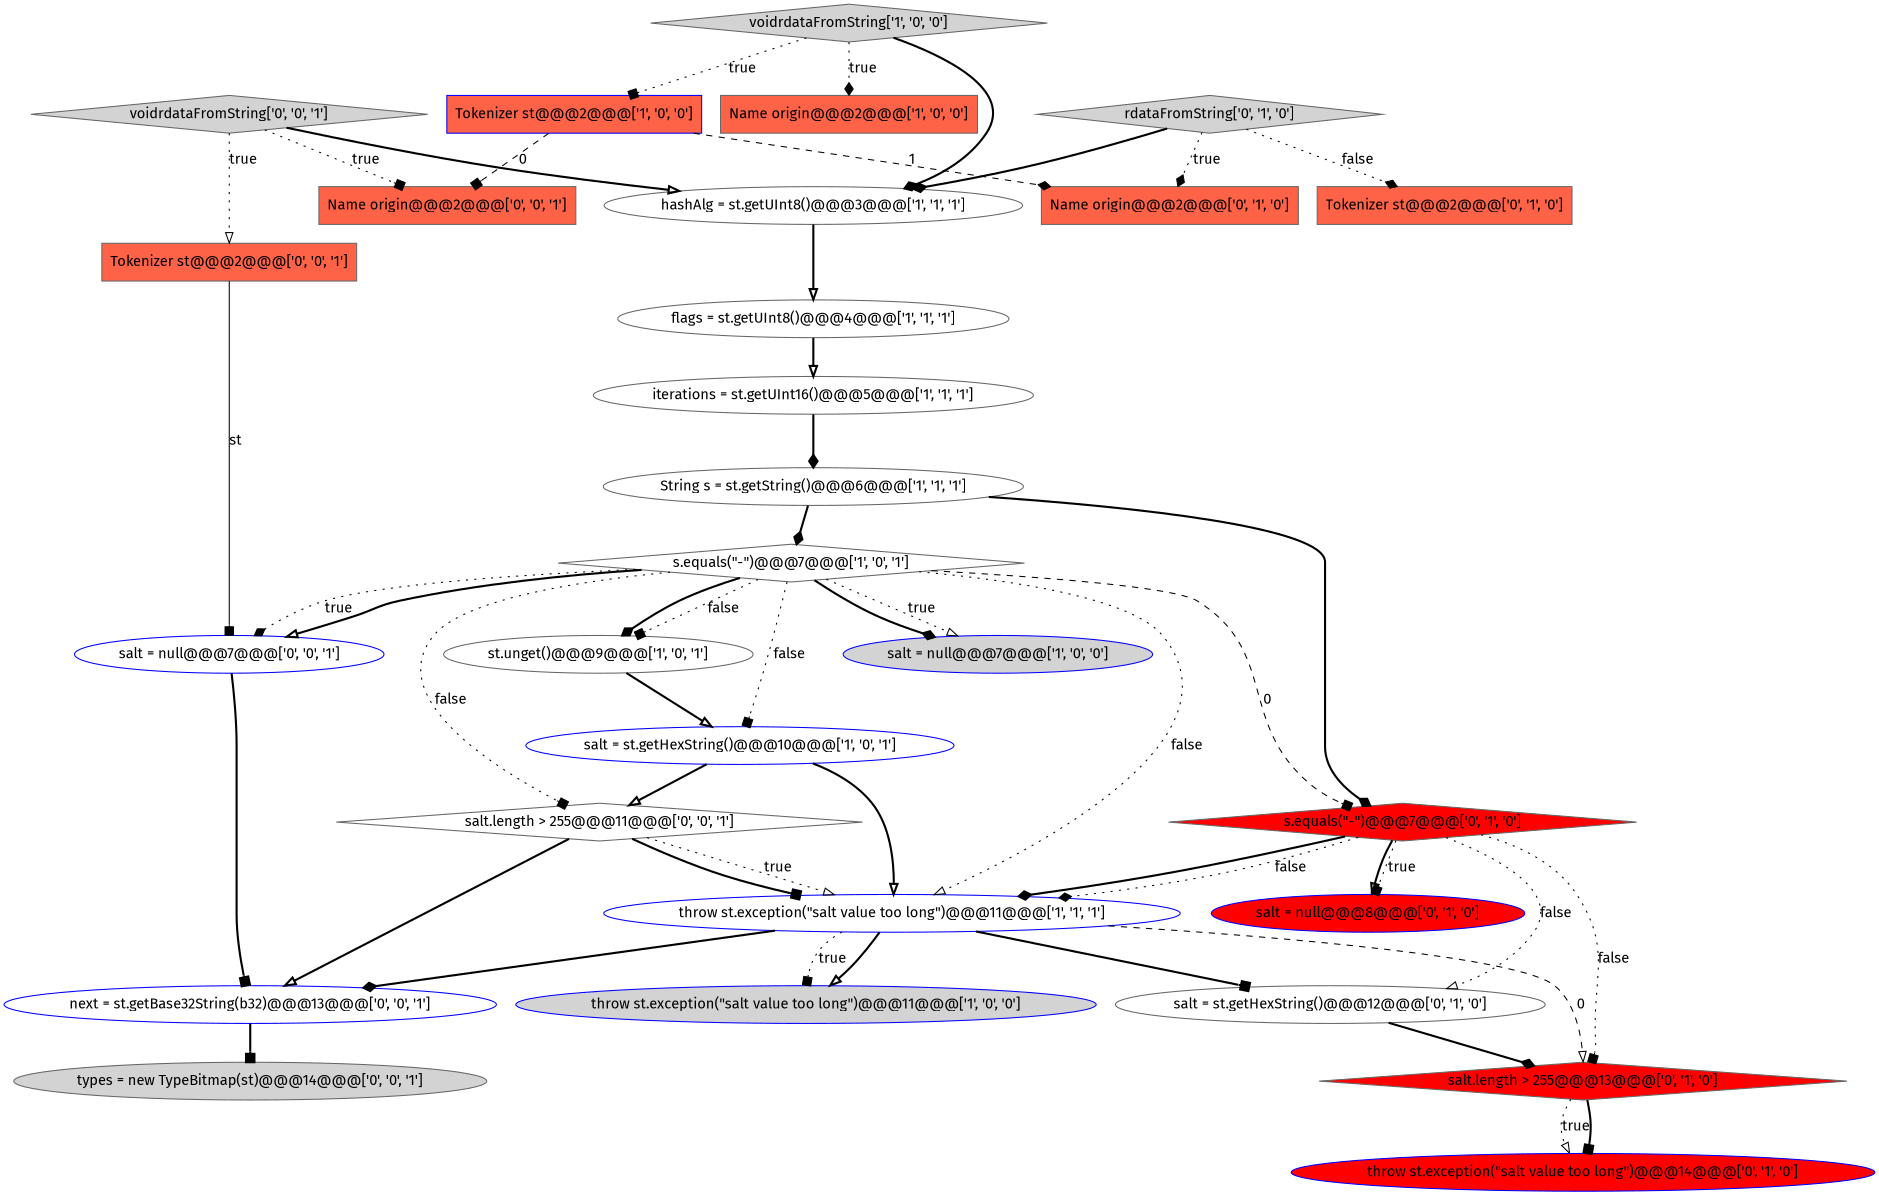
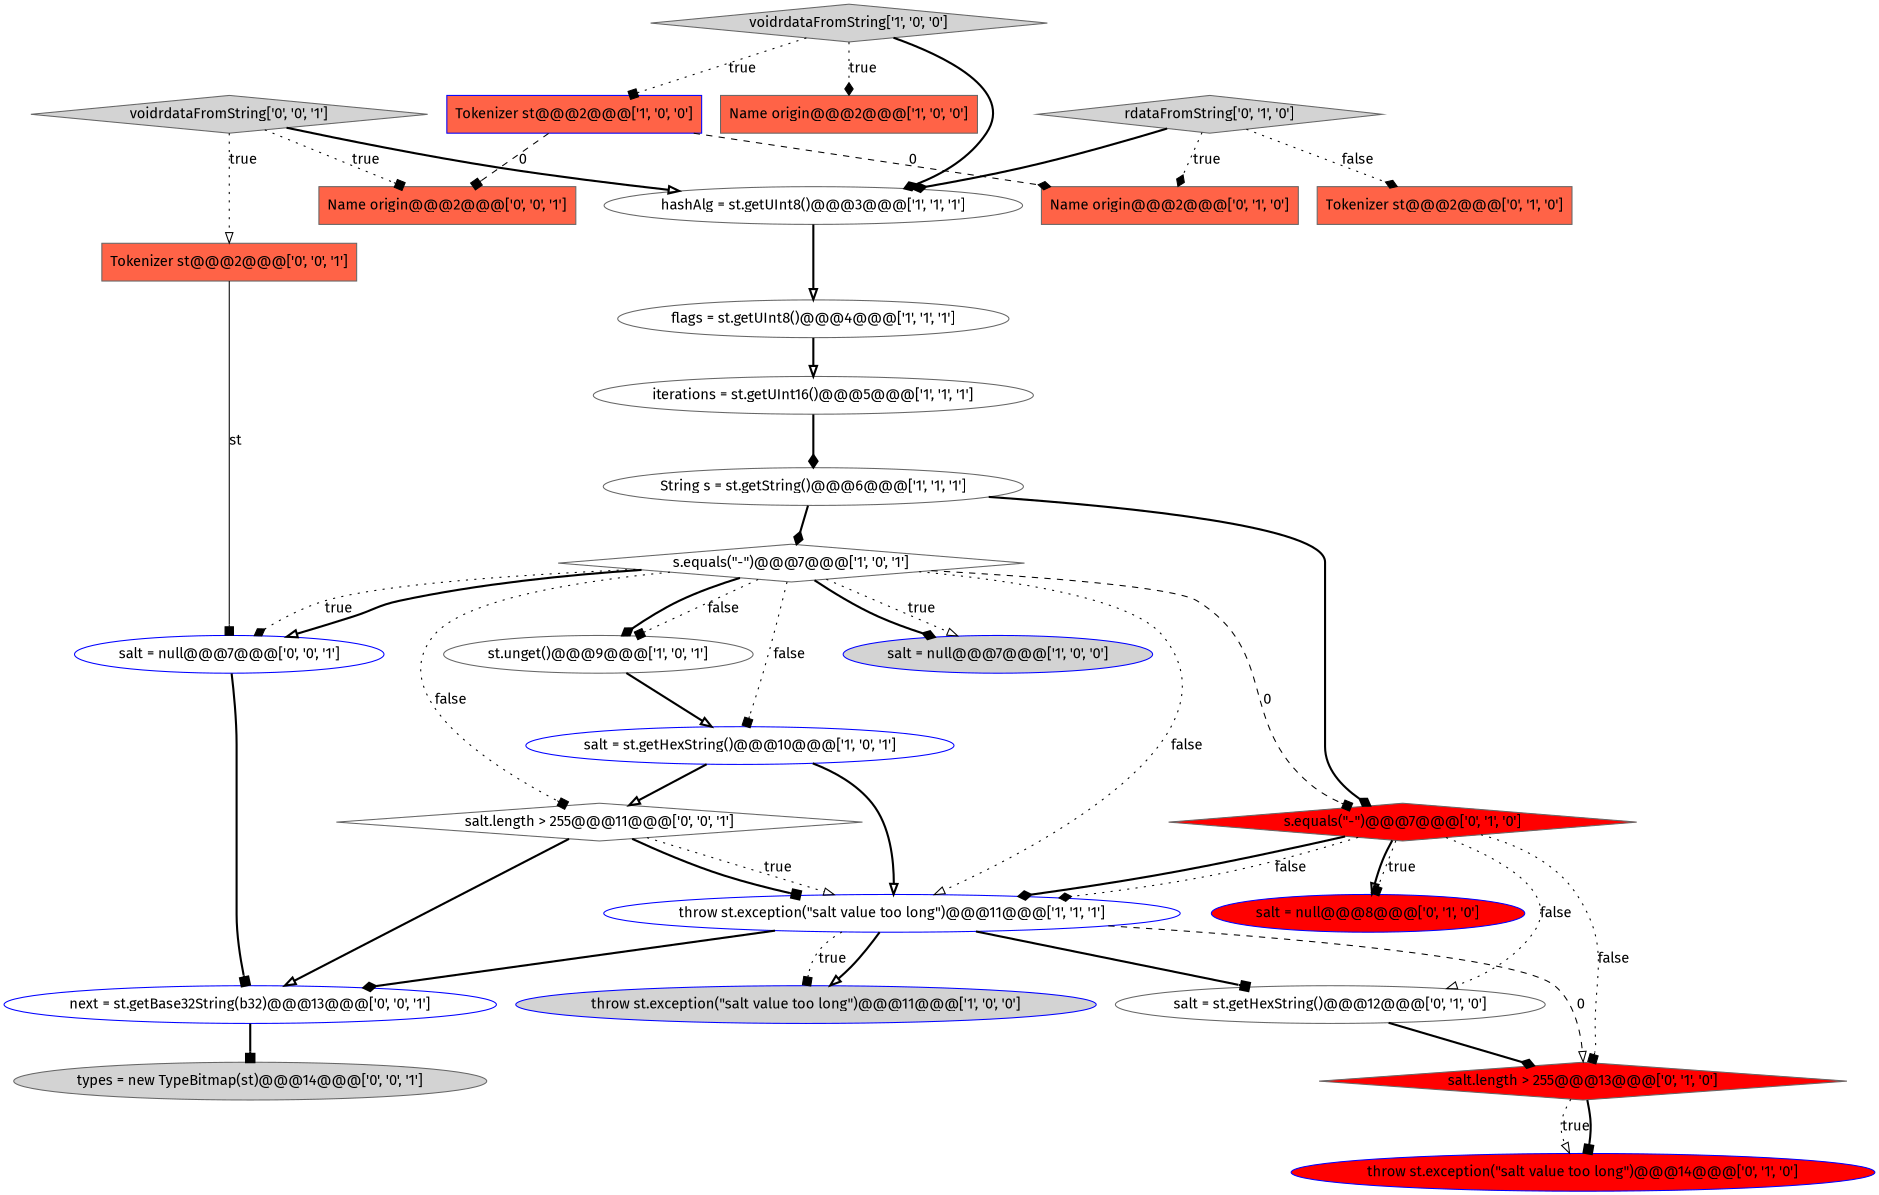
(912, 160) -> (913, 160)
